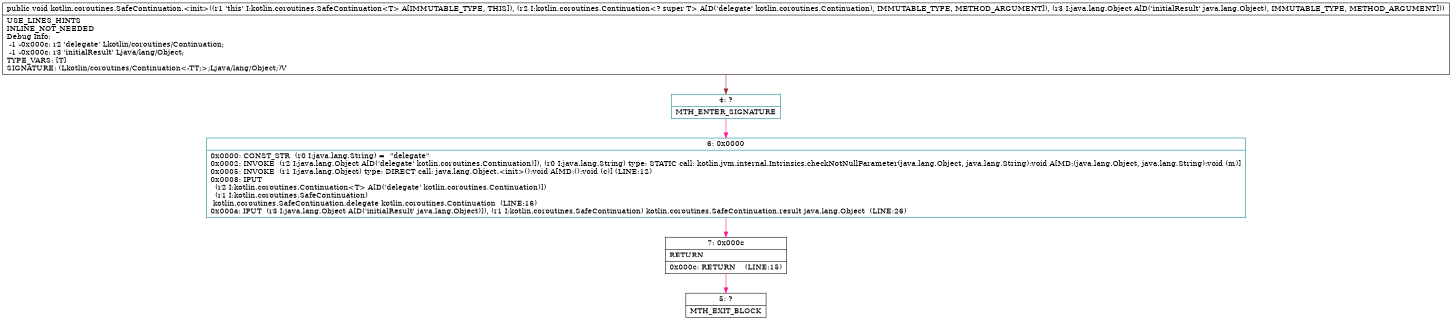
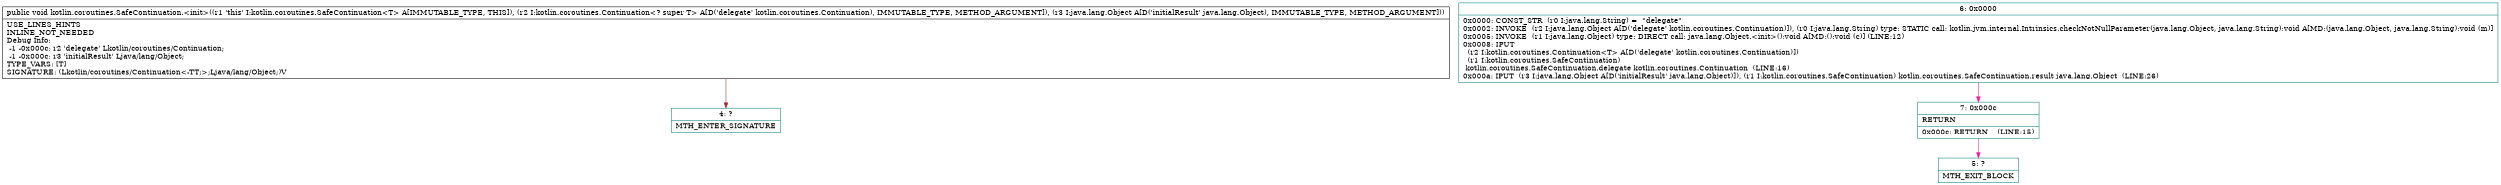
(726, 126) -> none
(726, 255) -> (1978, 120)
(726, 305) -> (1978, 170)
